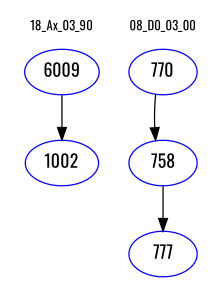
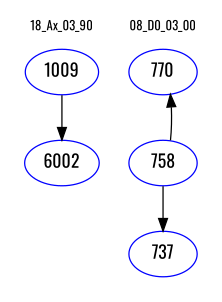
(62, 72) -> (62, 72)
(155, 111) -> (171, 124)
(62, 163) -> (62, 163)
(163, 254) -> (163, 254)
